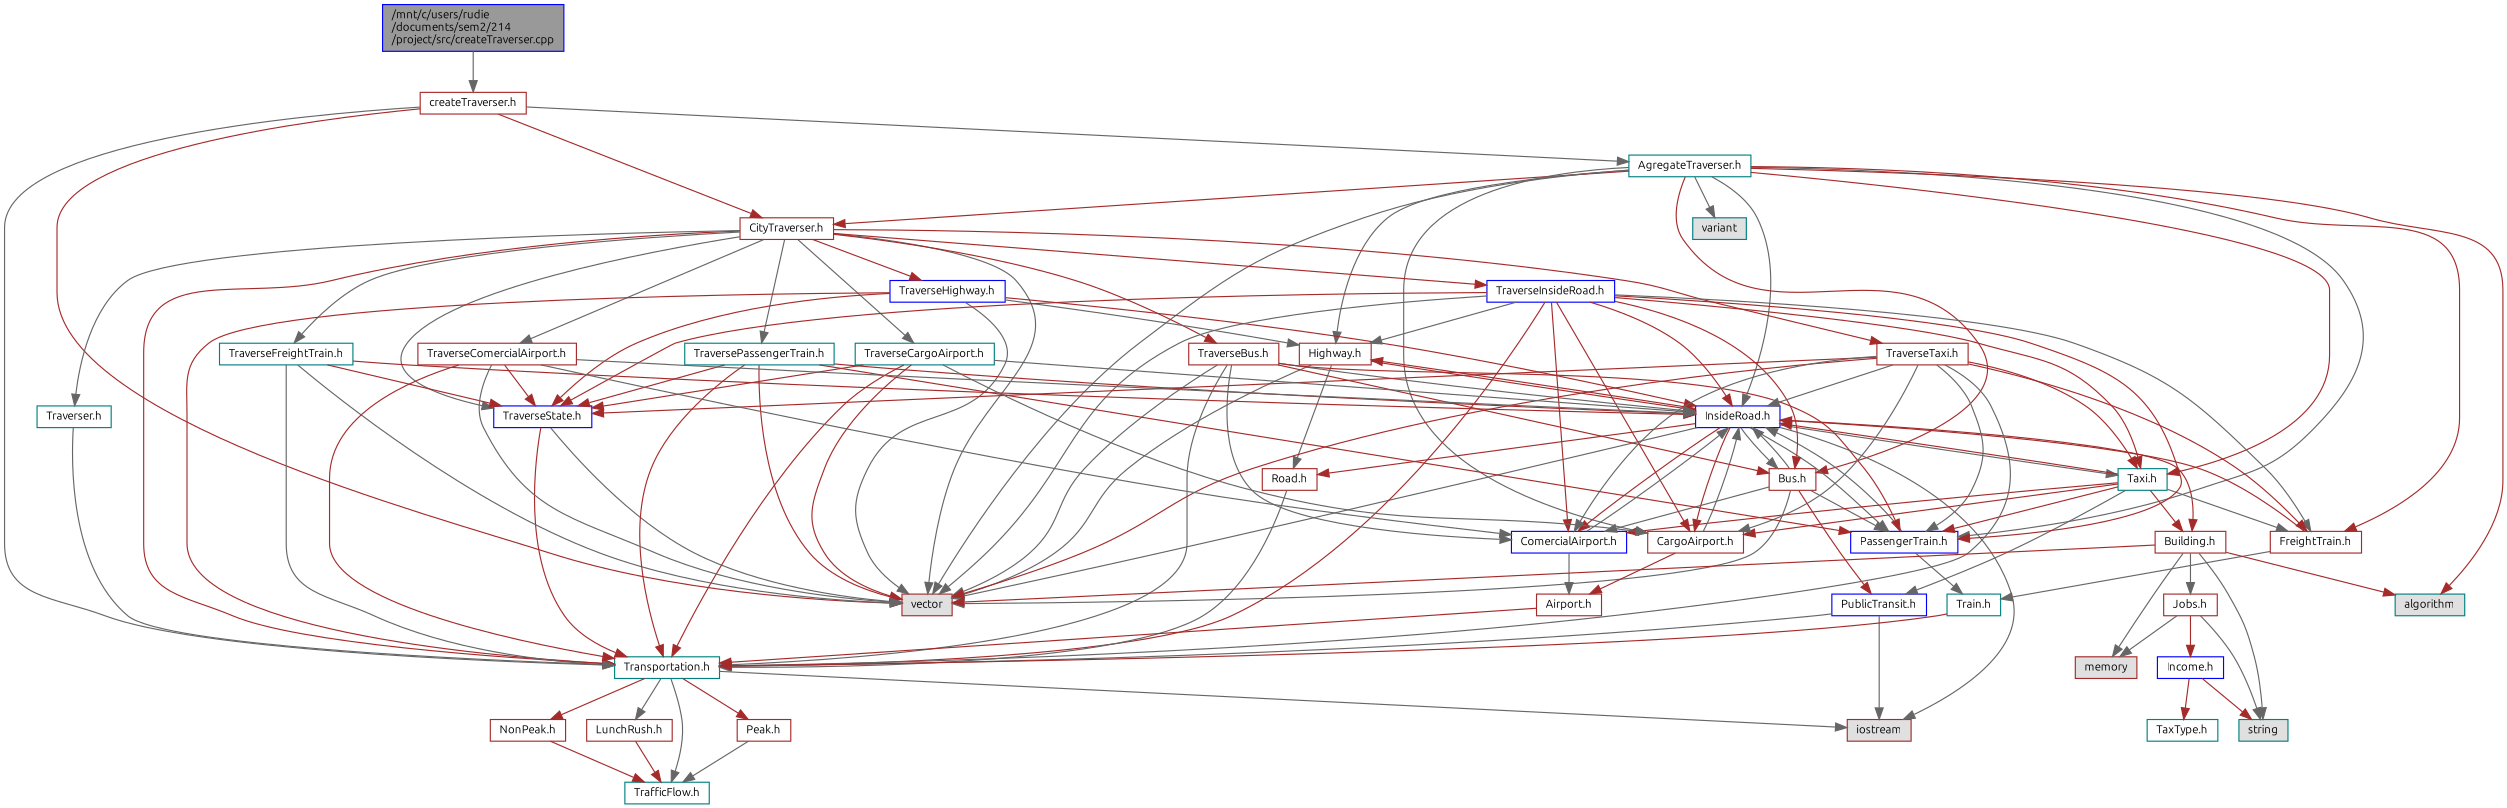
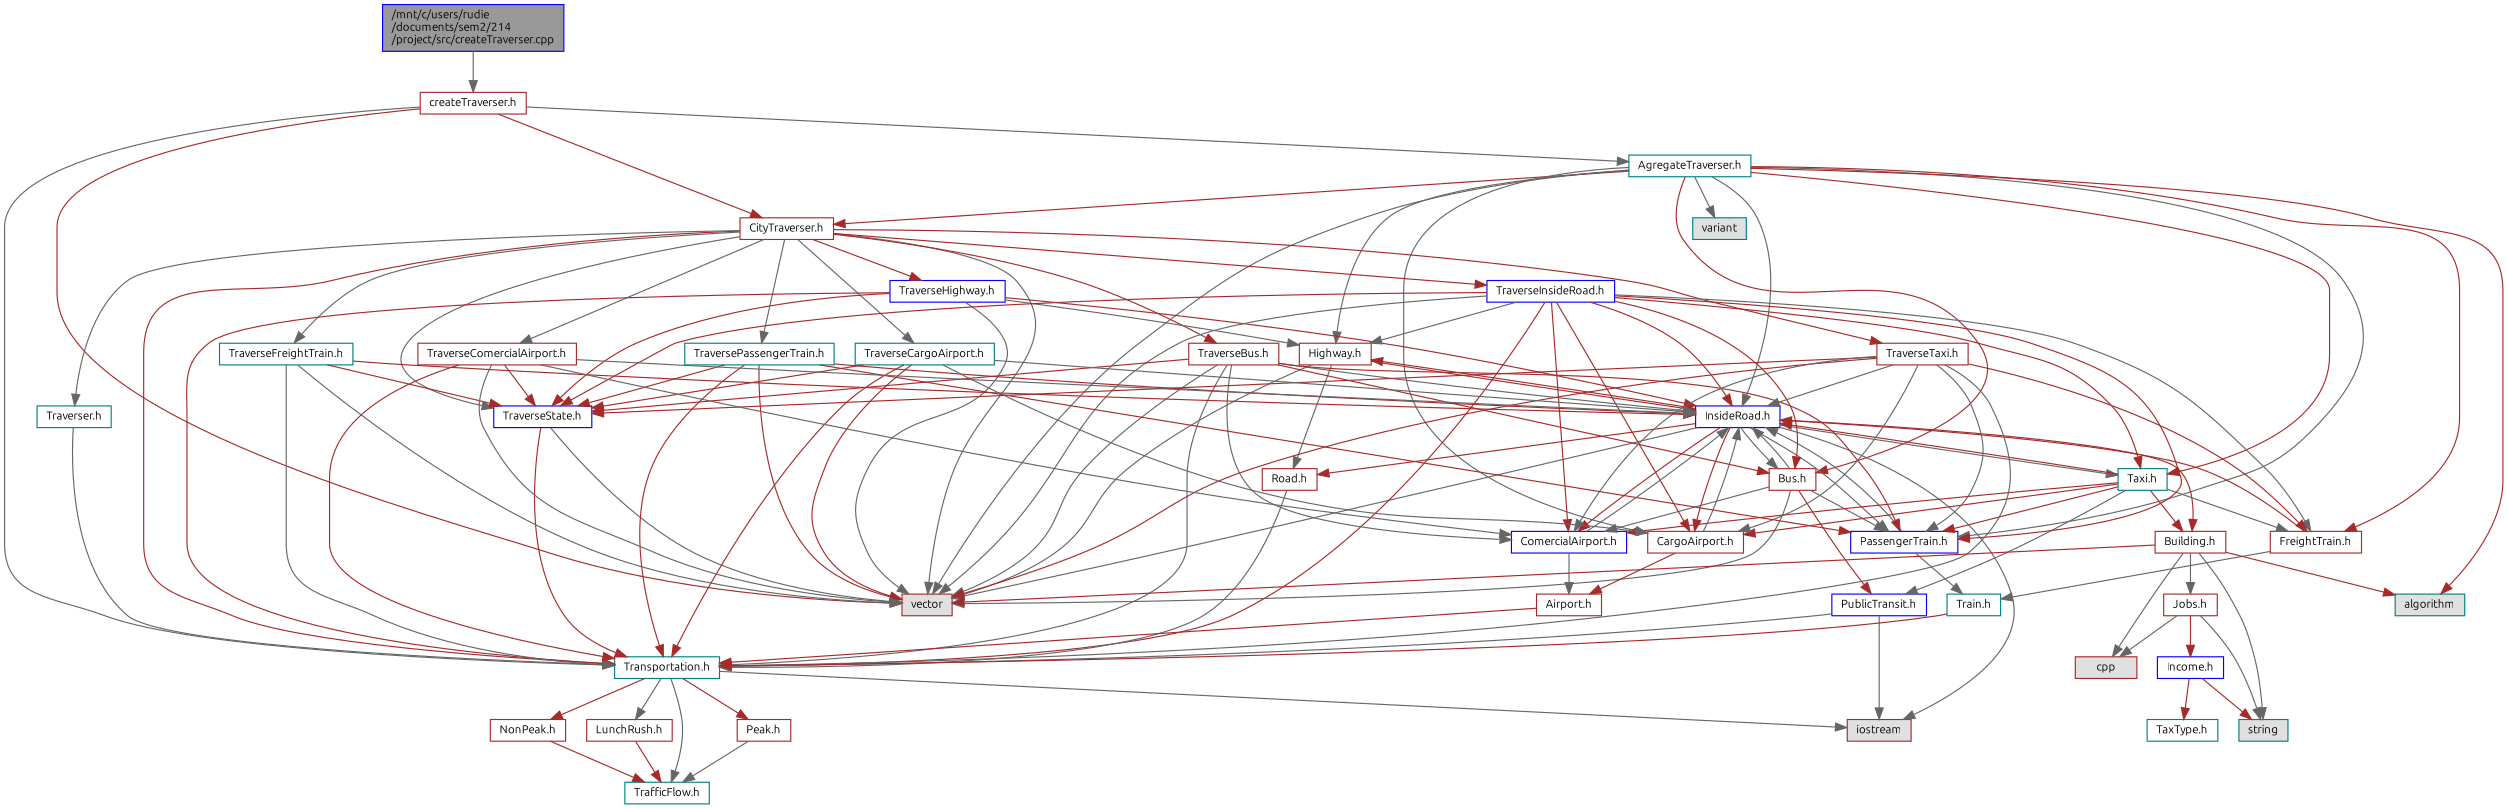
none -> (808, 392)
(2078, 401) -> none
(2106, 668) -> (2106, 668)
